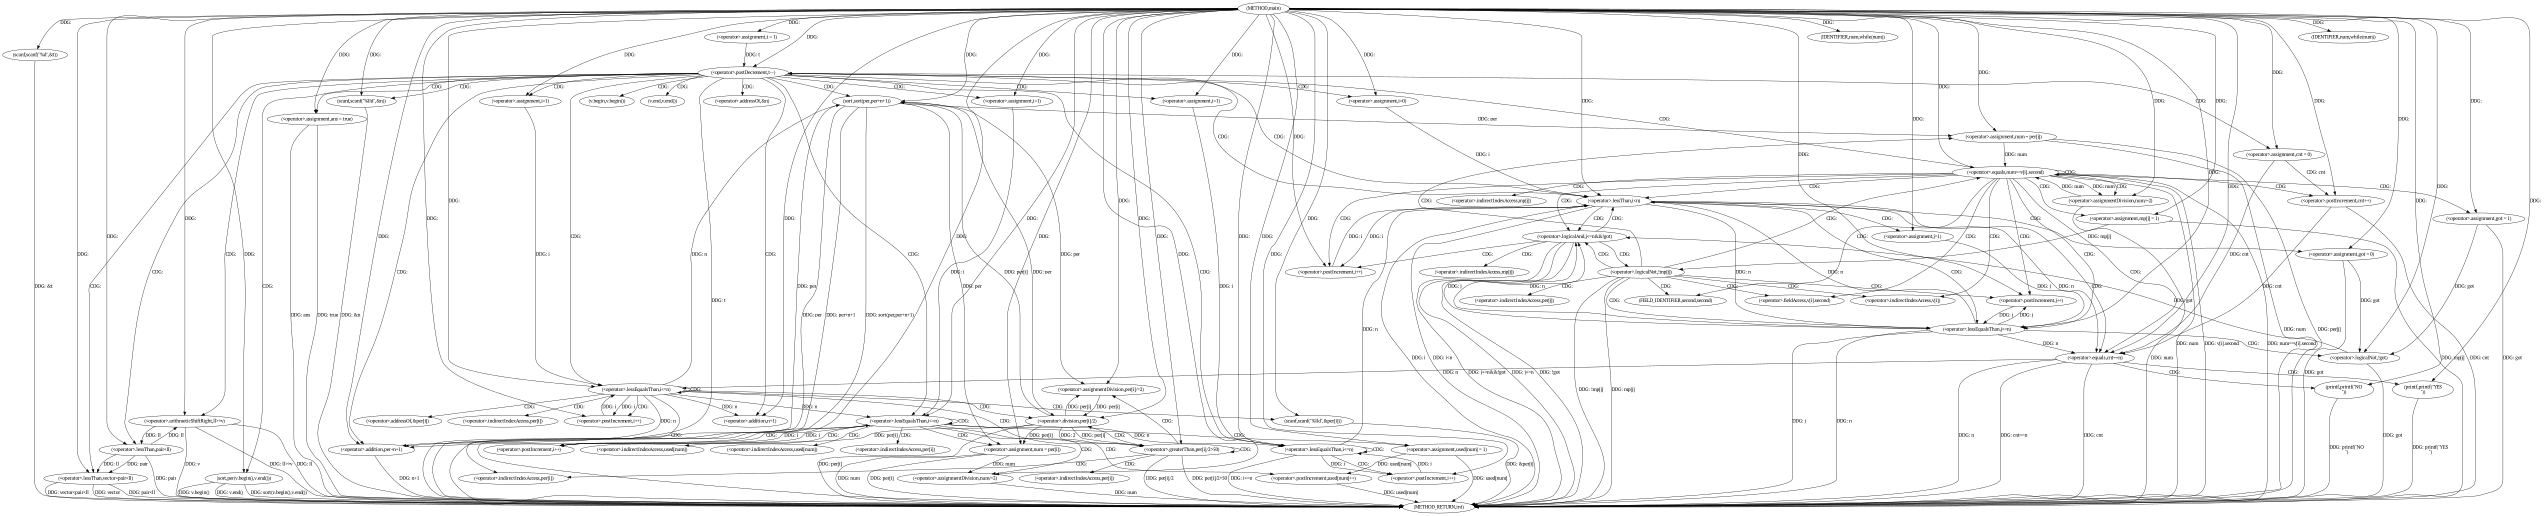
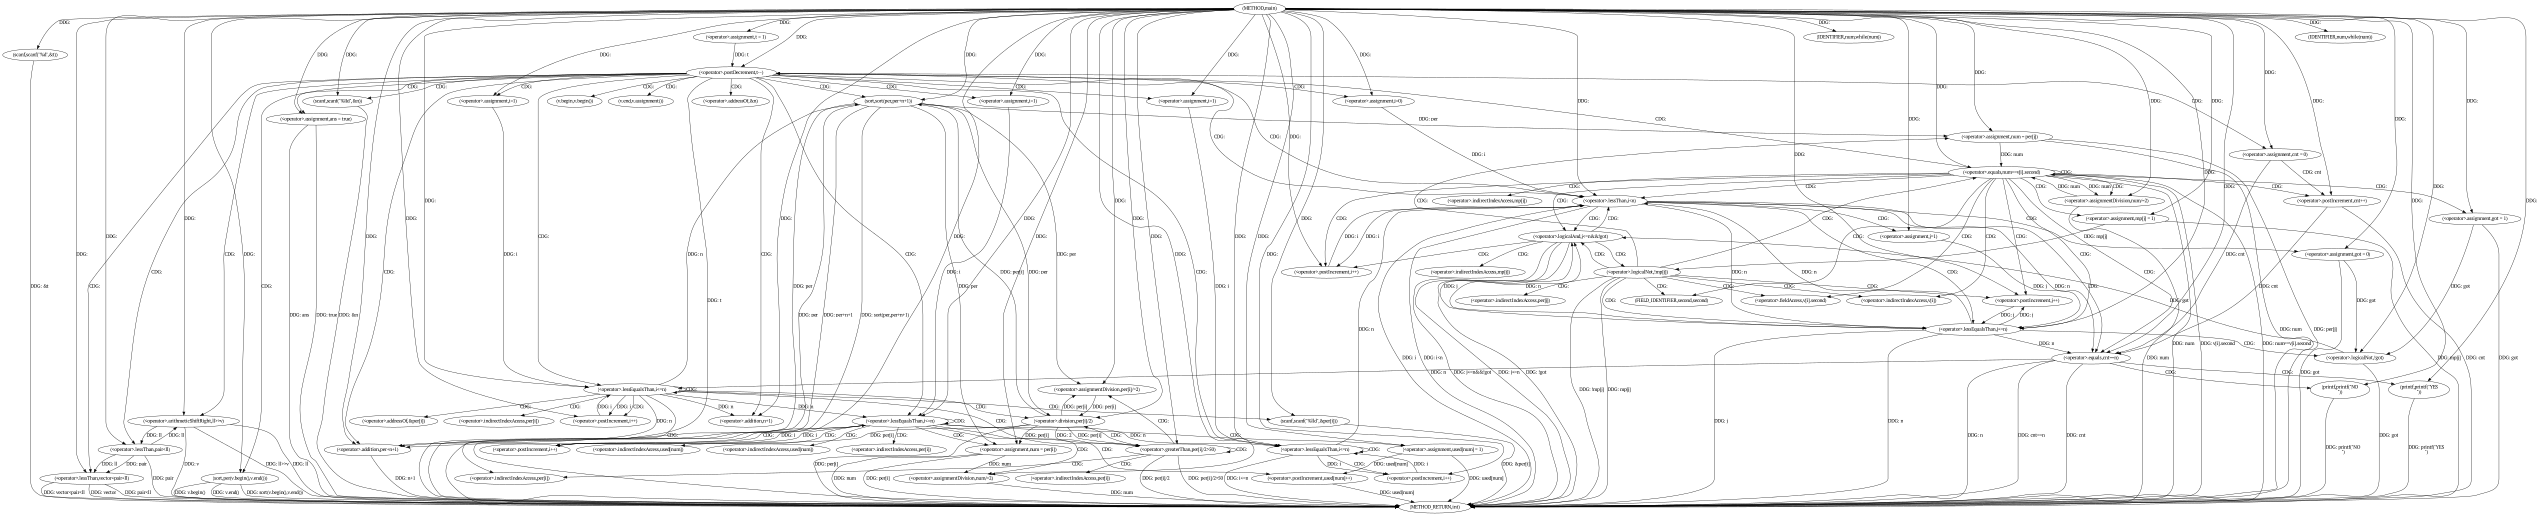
(663, 101) -> (641, 101)
